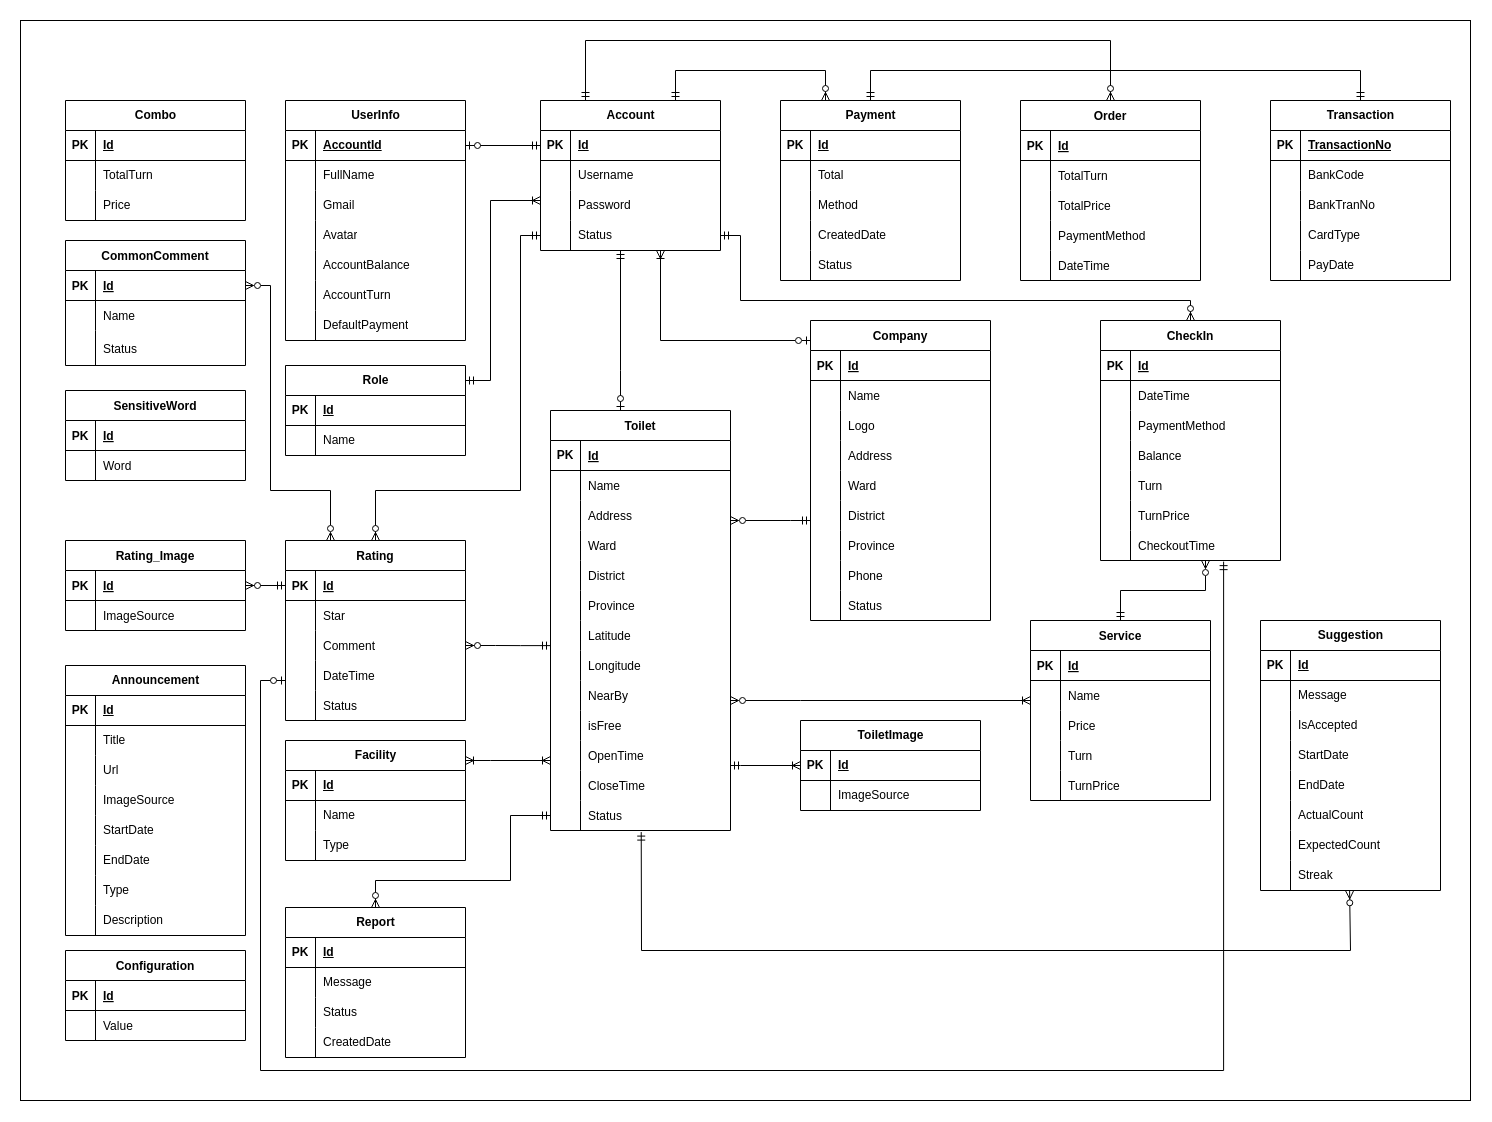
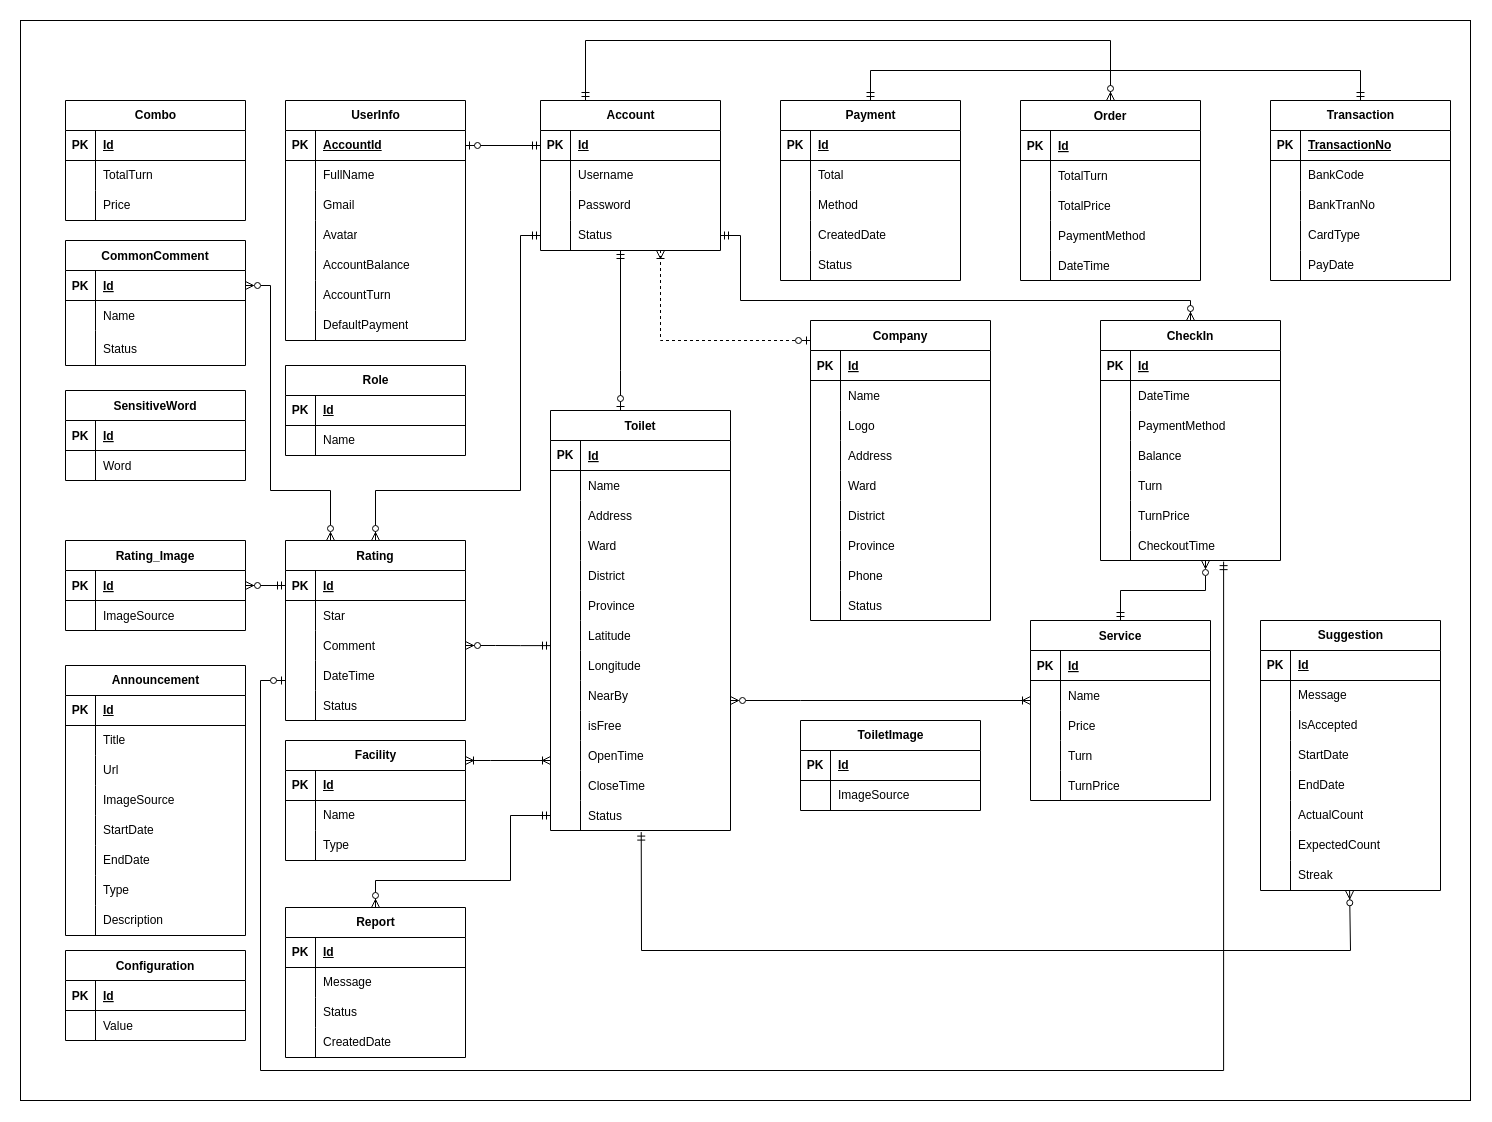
(751, 71) -> none
(491, 280) -> none
(683, 341) -> (683, 341)
(777, 521) -> none
(765, 766) -> none
